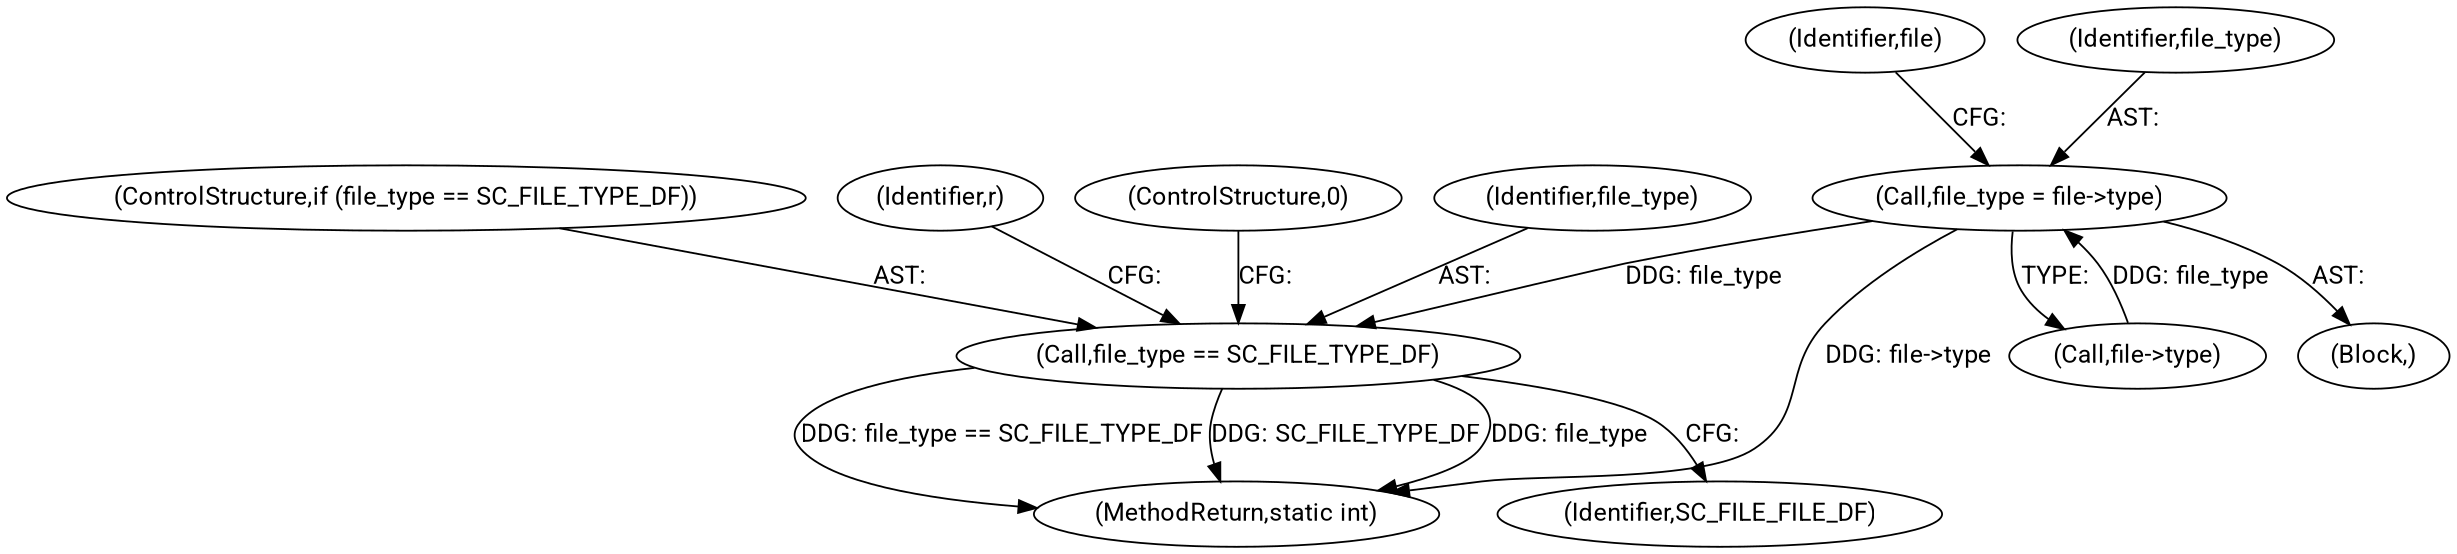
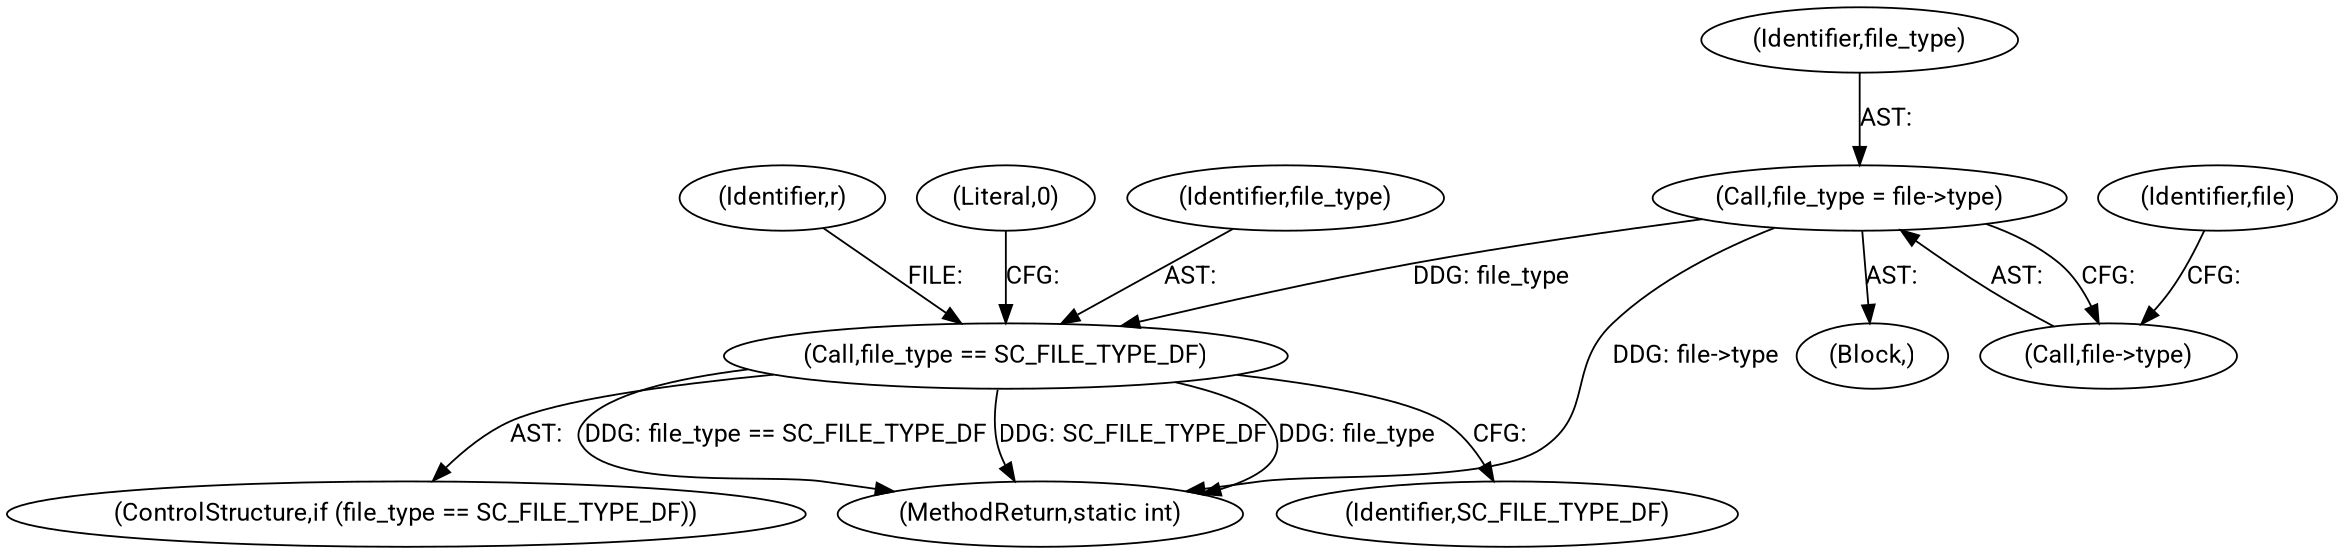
(1935, 112) -> (2182, 273)
(1238, 198) -> (1006, 198)
(819, 276) -> (593, 399)
(1138, 277) -> (940, 277)
(2060, 277) -> (2112, 277)
(2191, 277) -> (2021, 277)
(1720, 514) -> (1507, 514)
